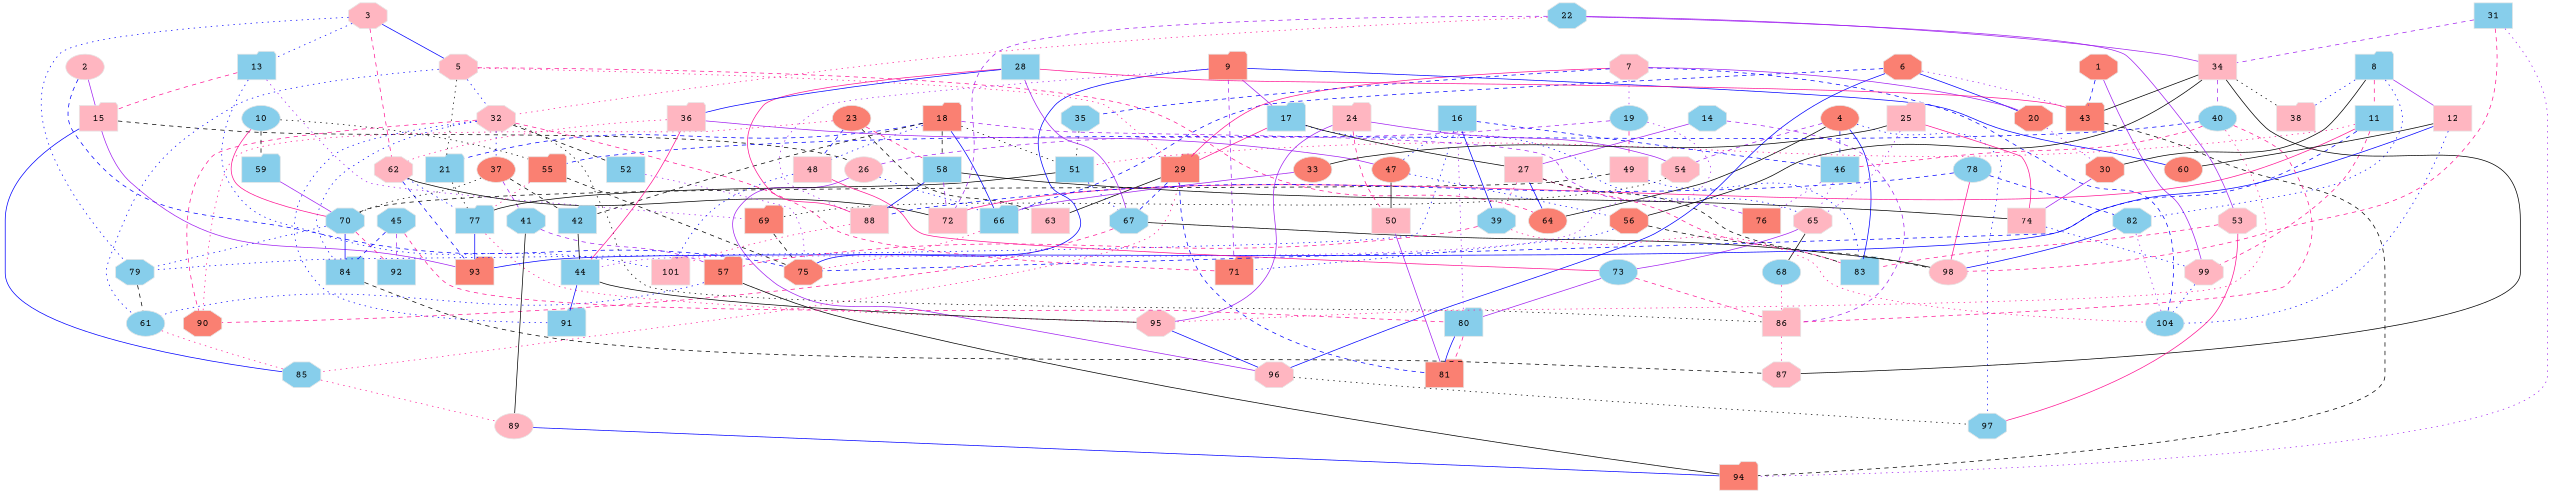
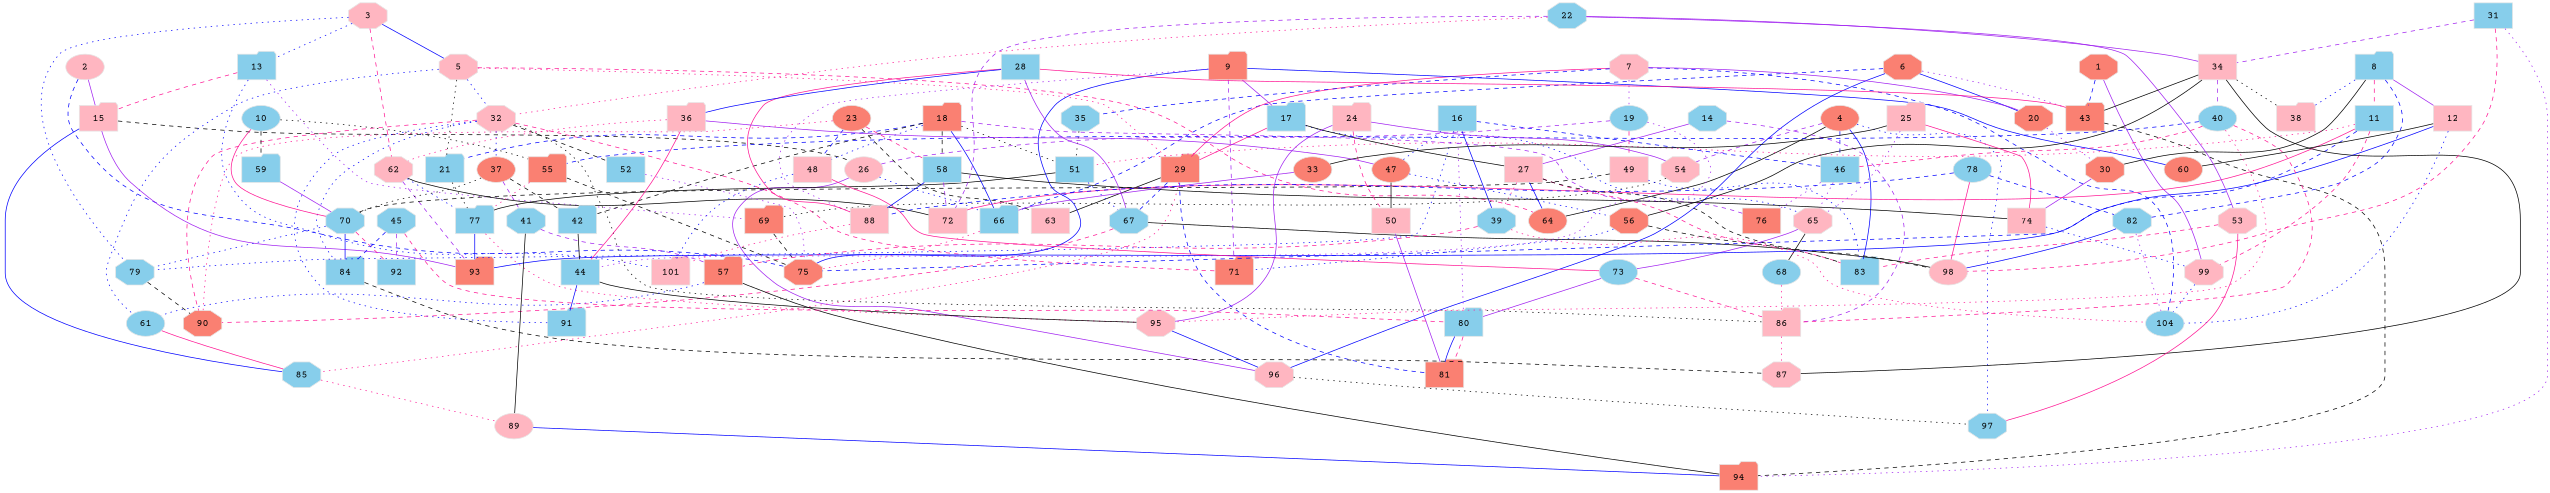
(2330, 186) -> (2330, 186)
(434, 221) -> (434, 221)
(140, 298) -> (169, 298)
(222, 351) -> (222, 351)
